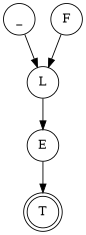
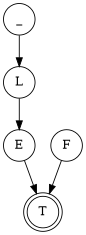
(56, 47) -> (57, 173)
